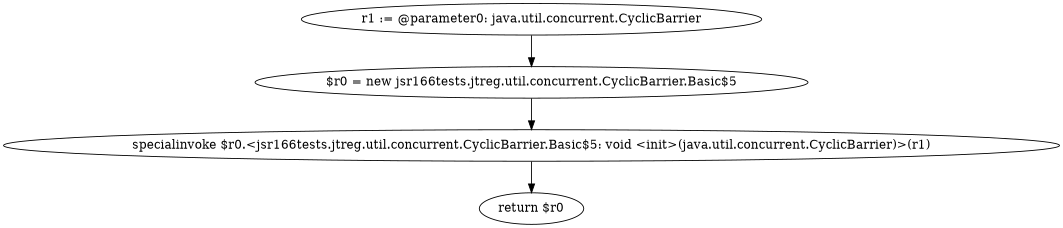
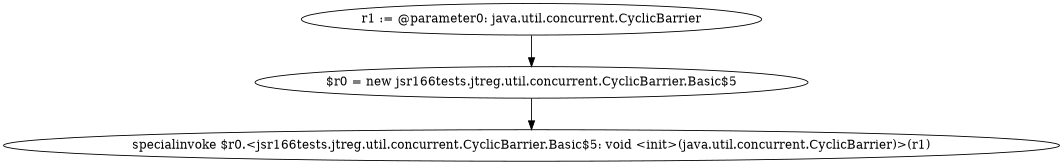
(532, 209) -> none
